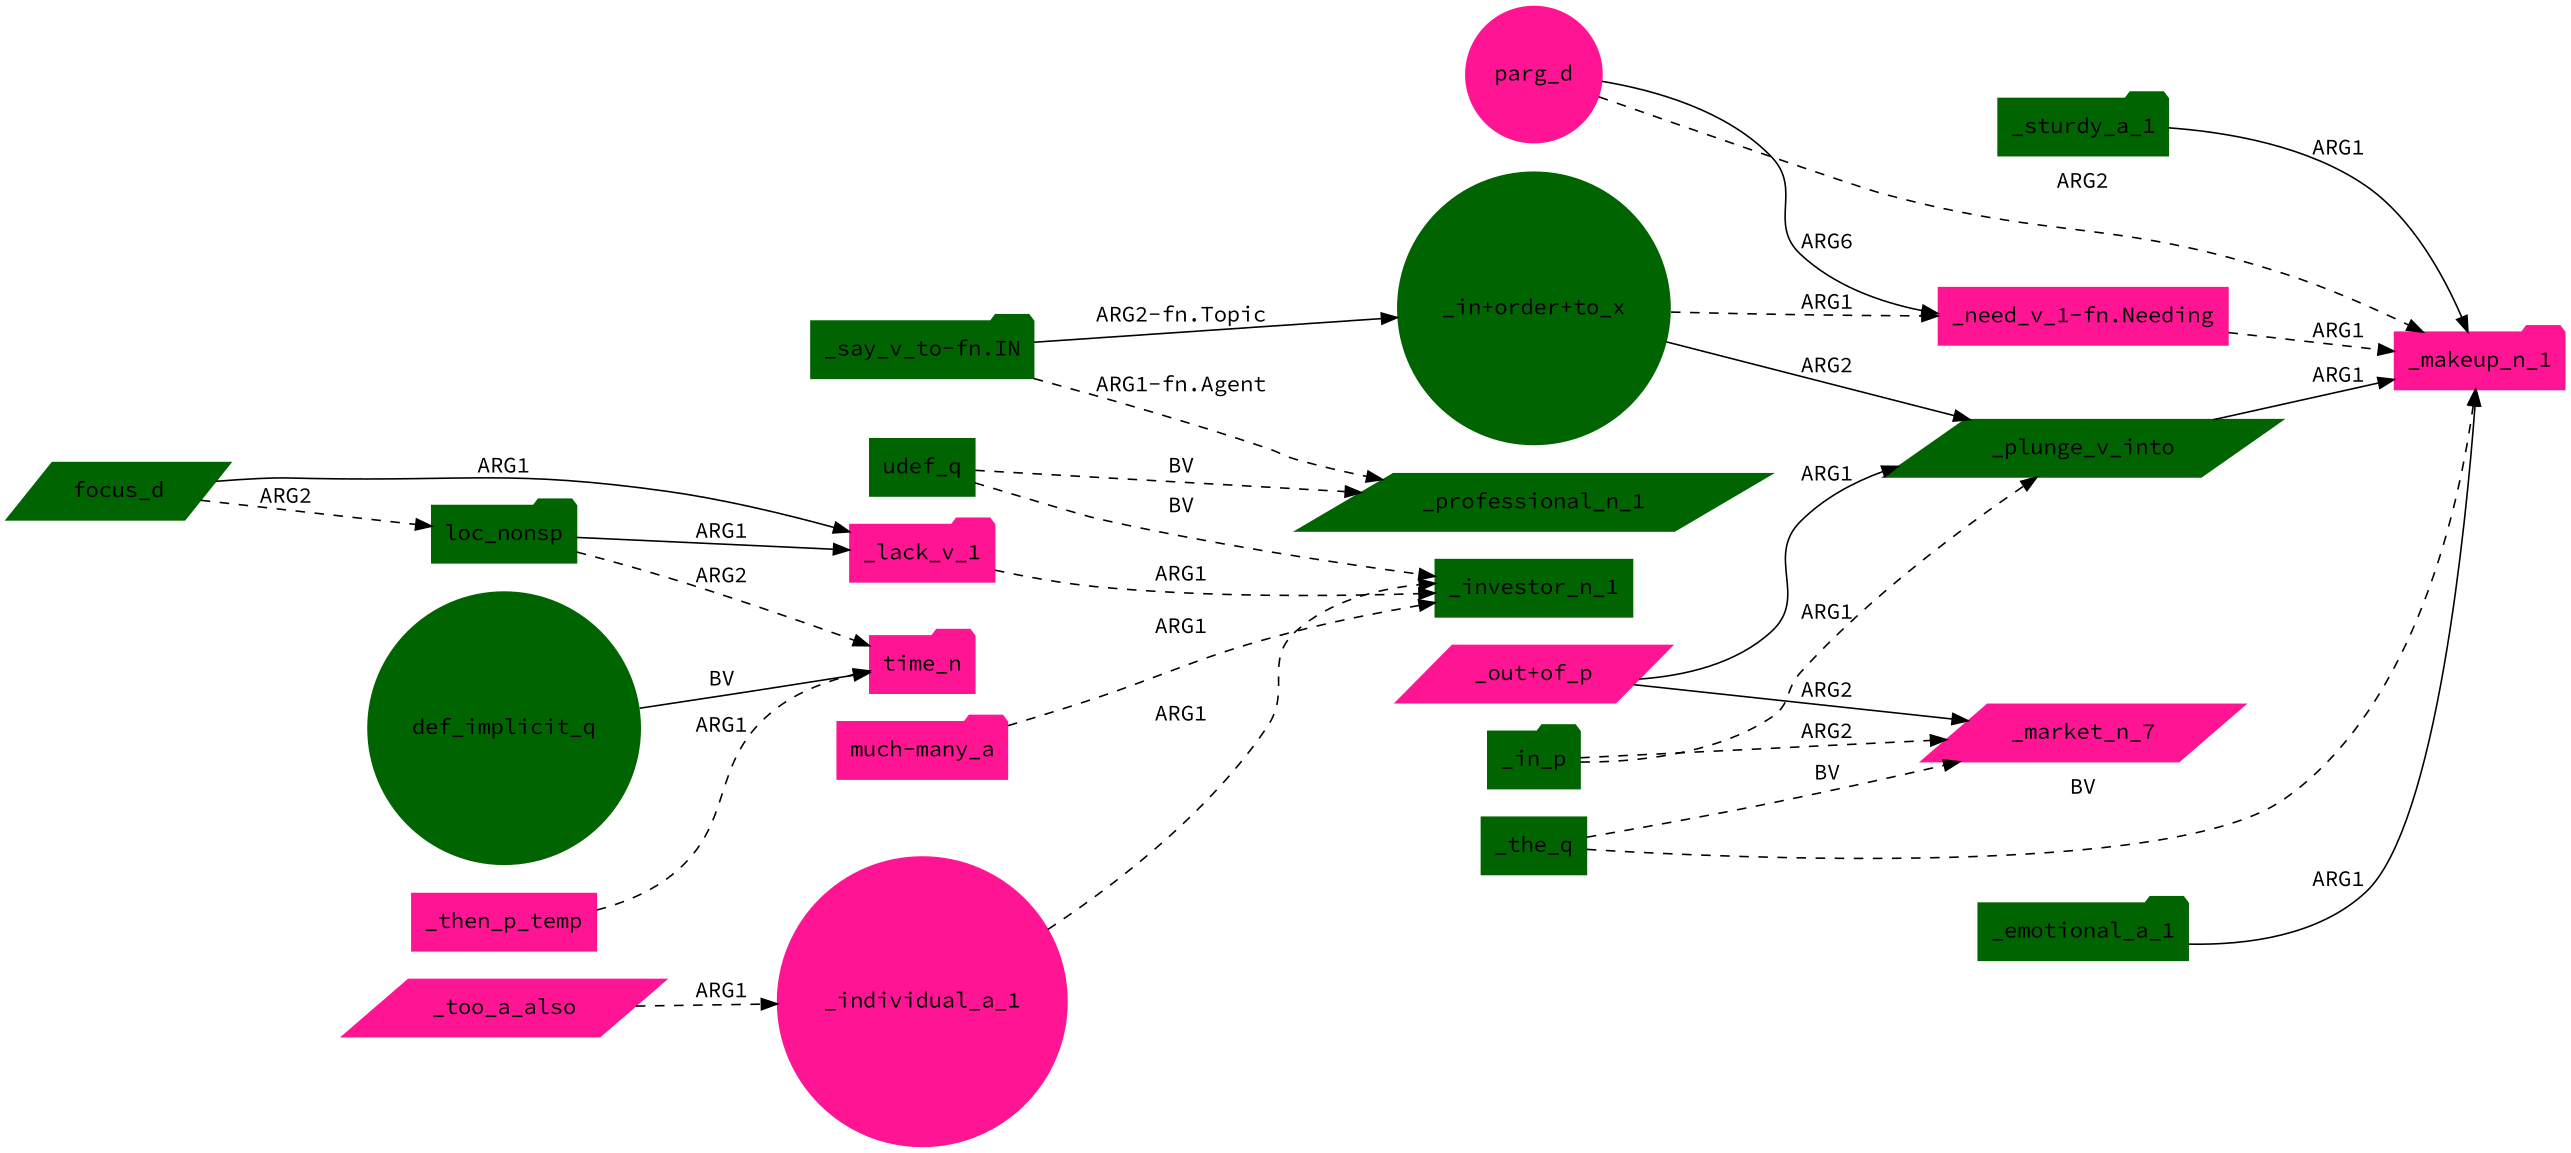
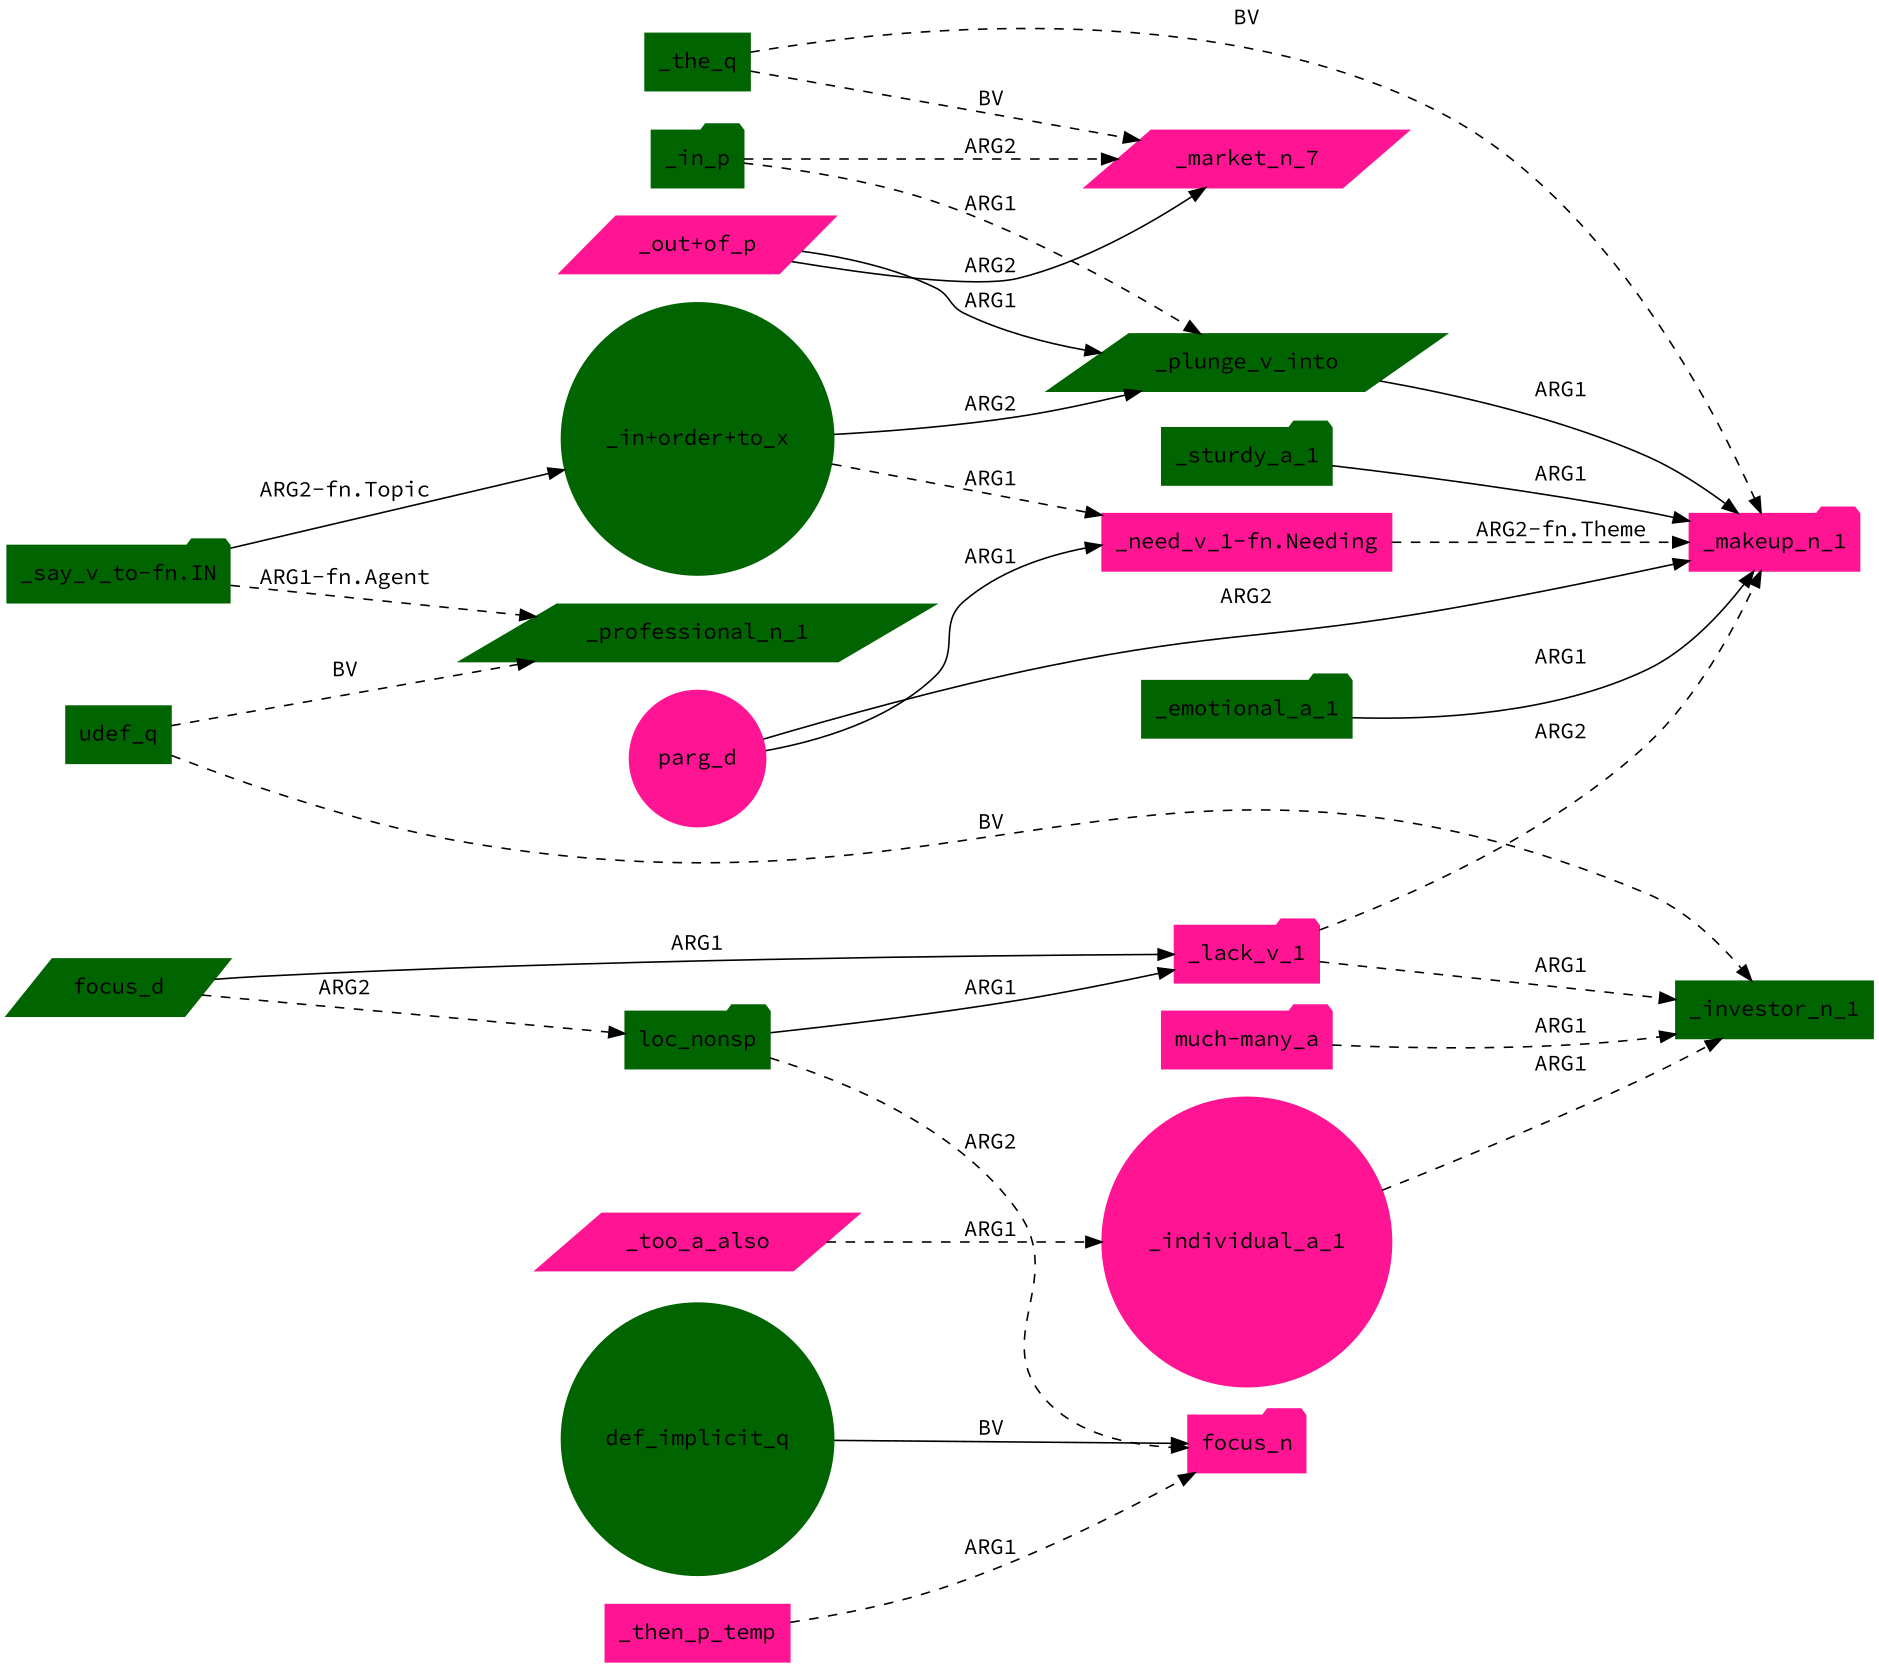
(2002, 219) -> (1216, 639)
(1828, 242) -> (991, 557)
(2339, 331) -> (1561, 530)
(922, 665) -> (1247, 1444)
none -> (1574, 802)
